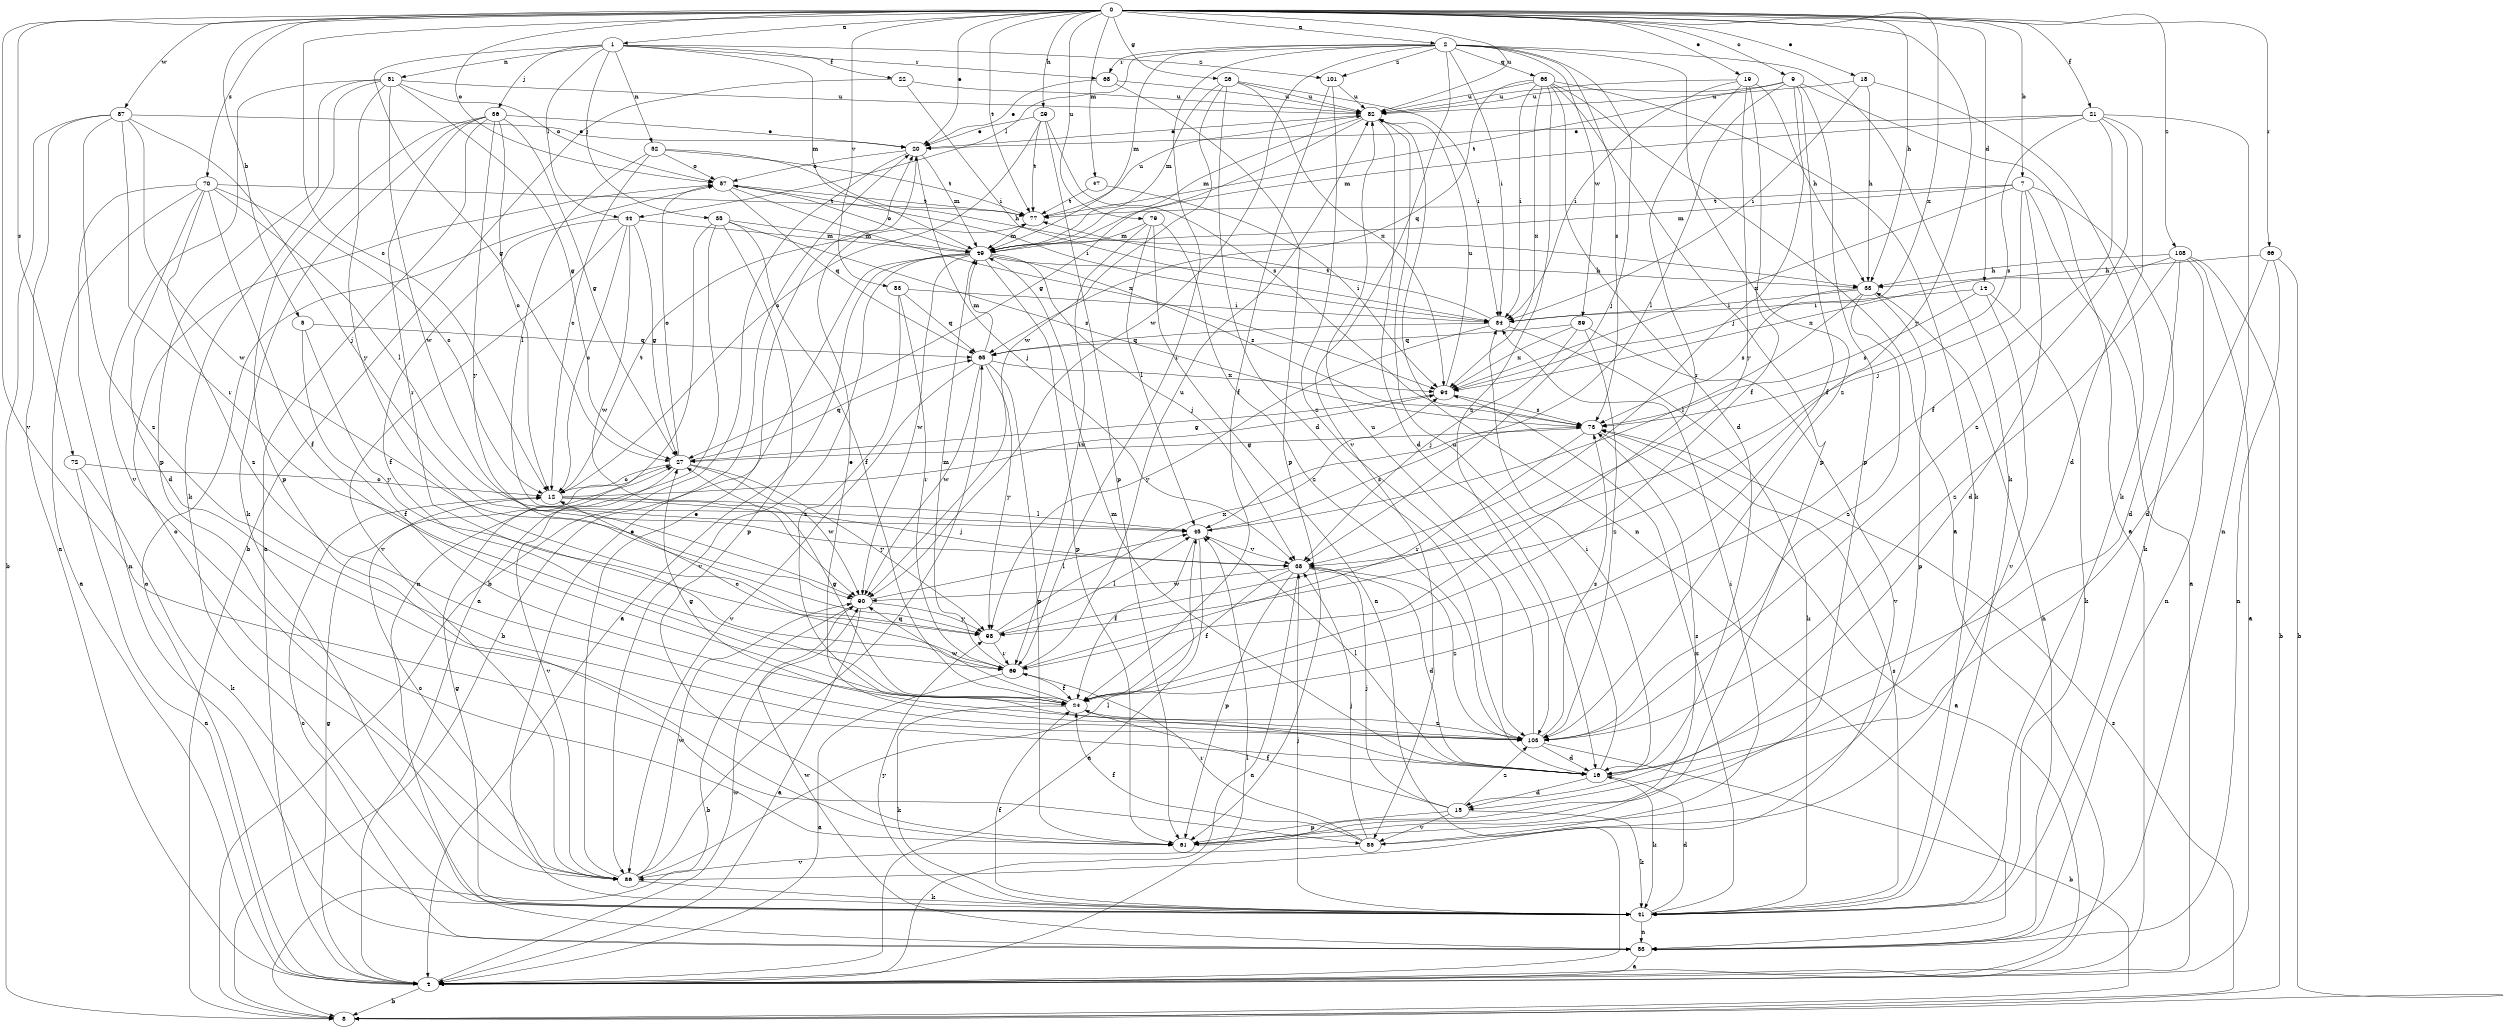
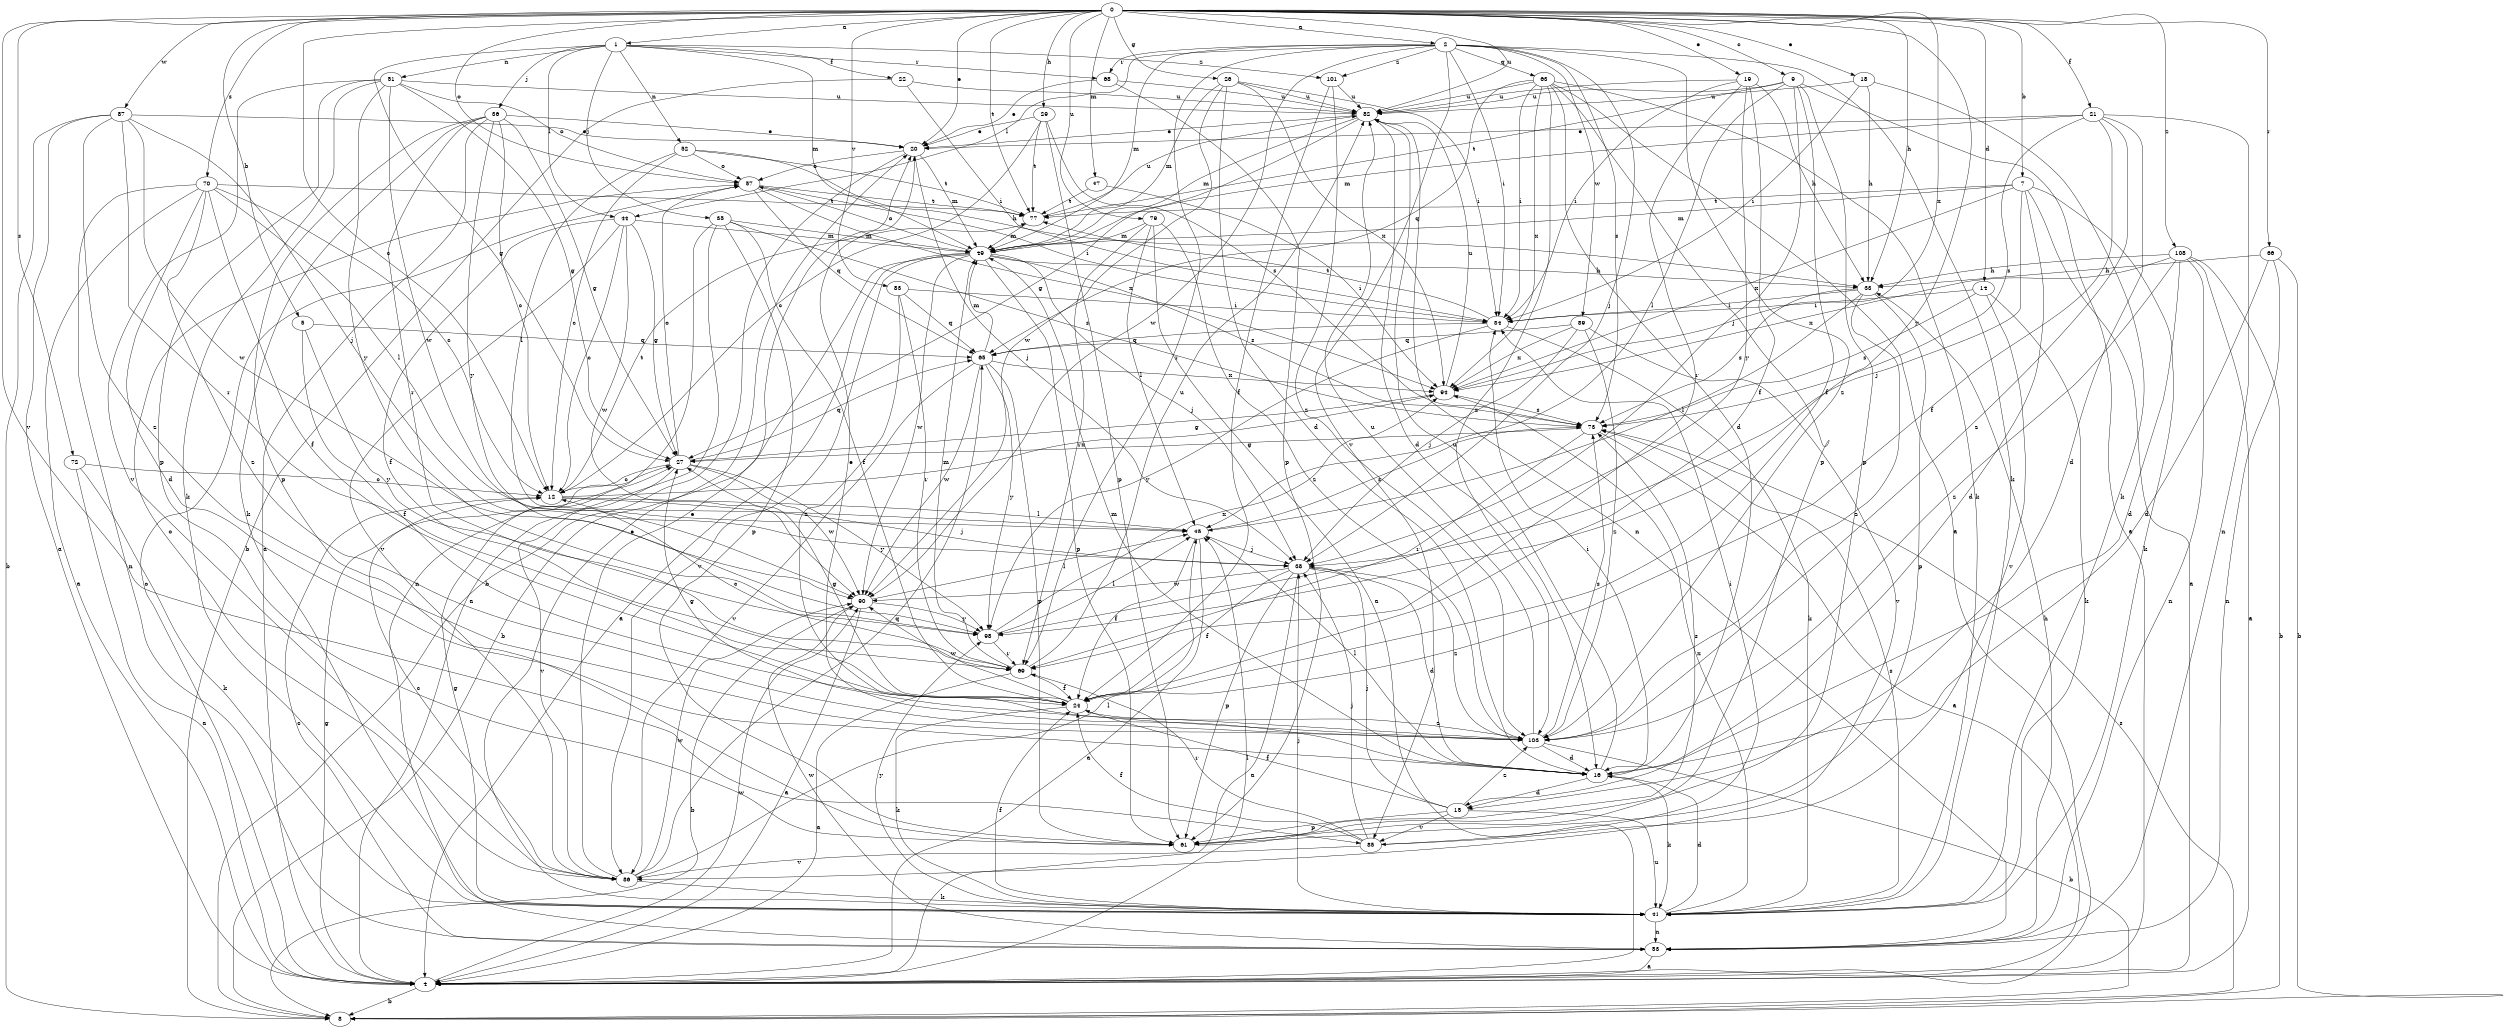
(1253, 549) -> (1252, 549)
(1642, 863) -> (1656, 863)
